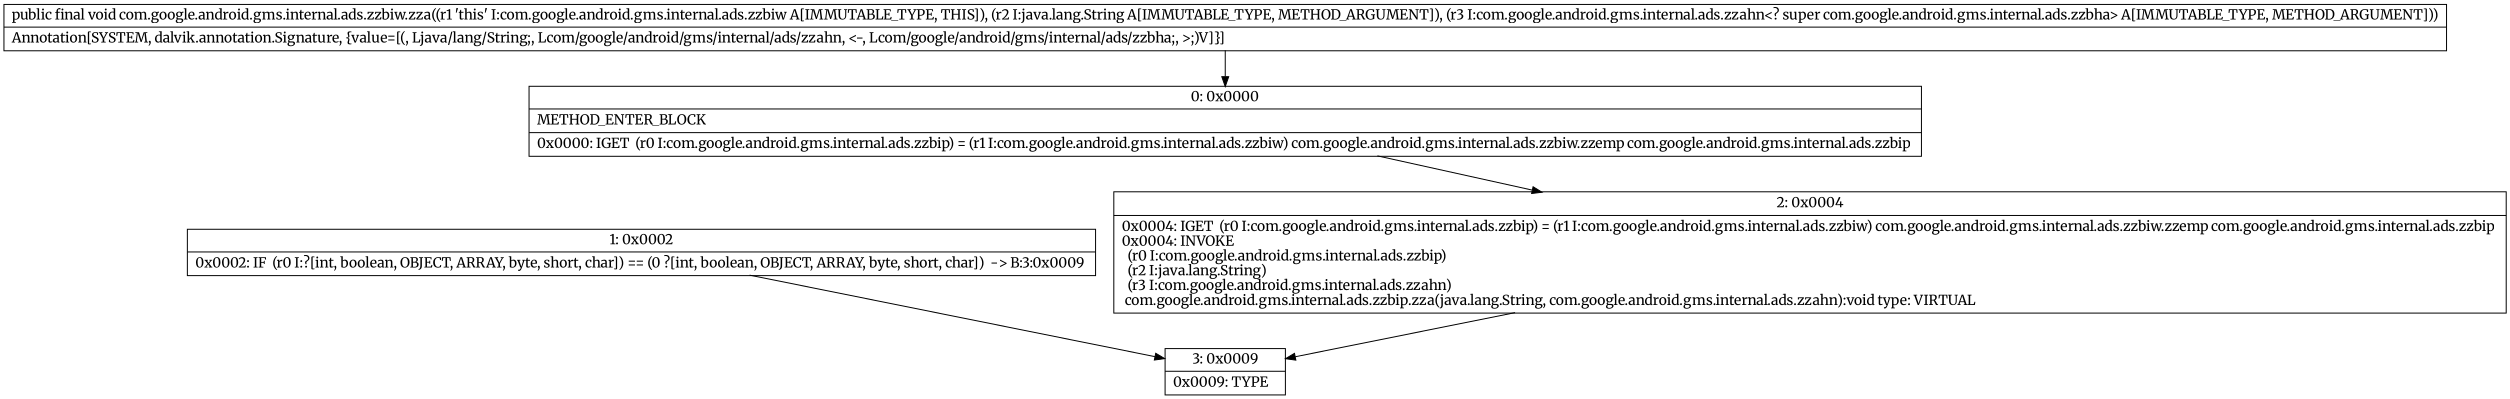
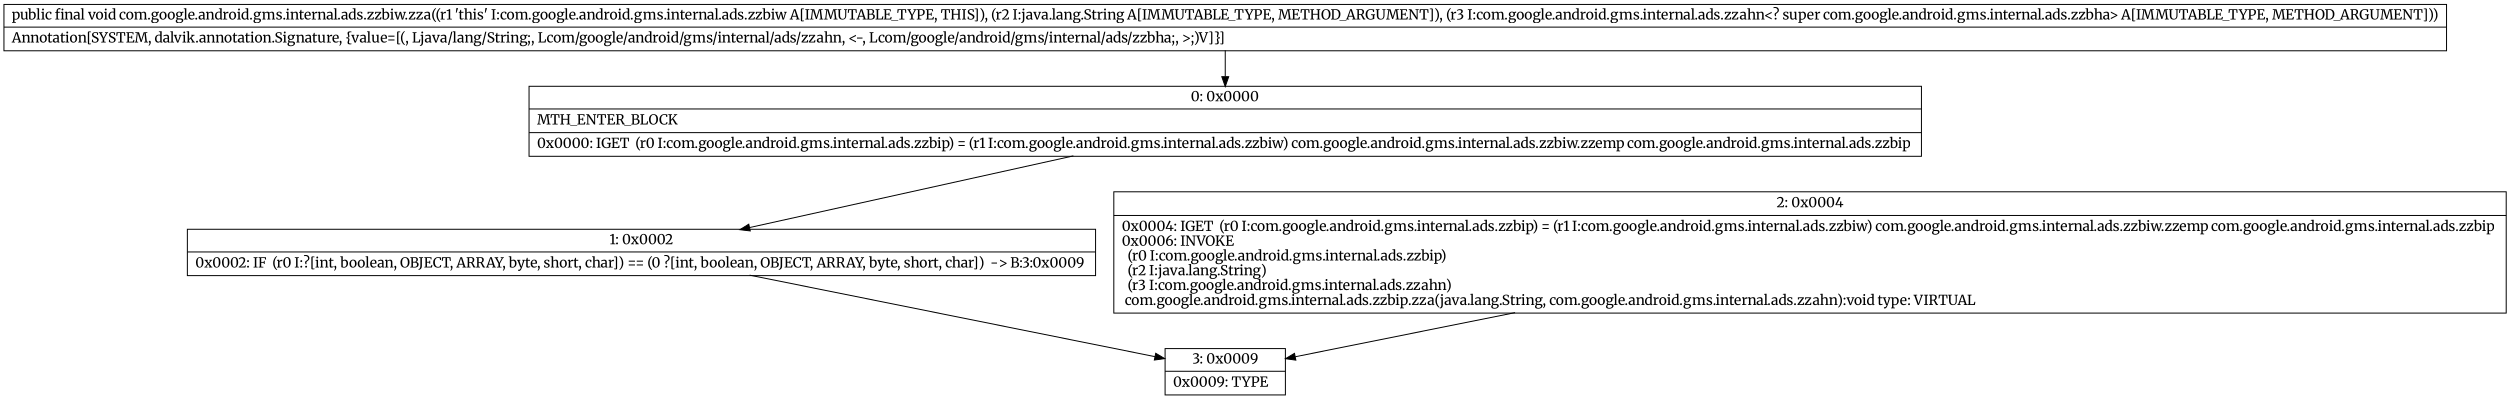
(622, 120) -> (607, 120)
(1455, 173) -> (912, 192)
(1181, 242) -> (1181, 242)
